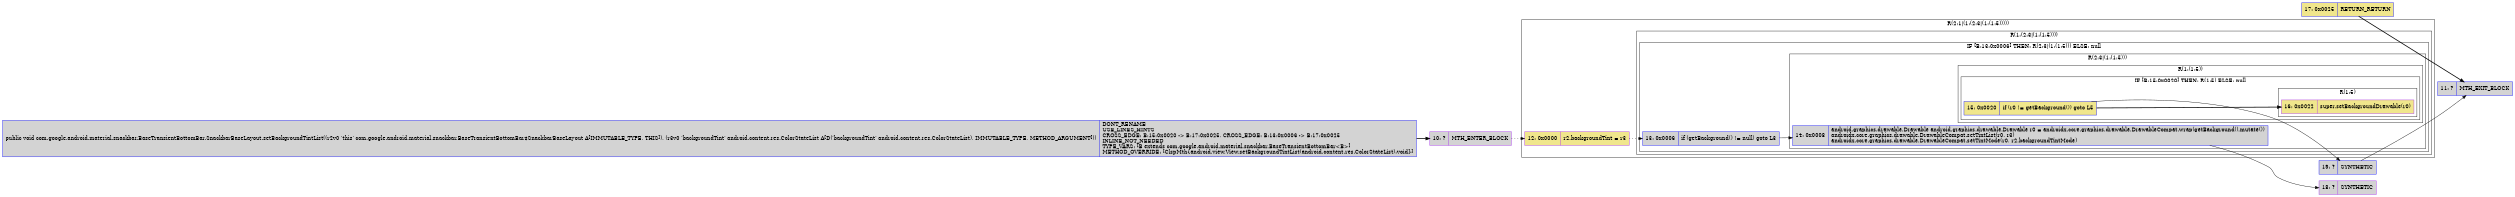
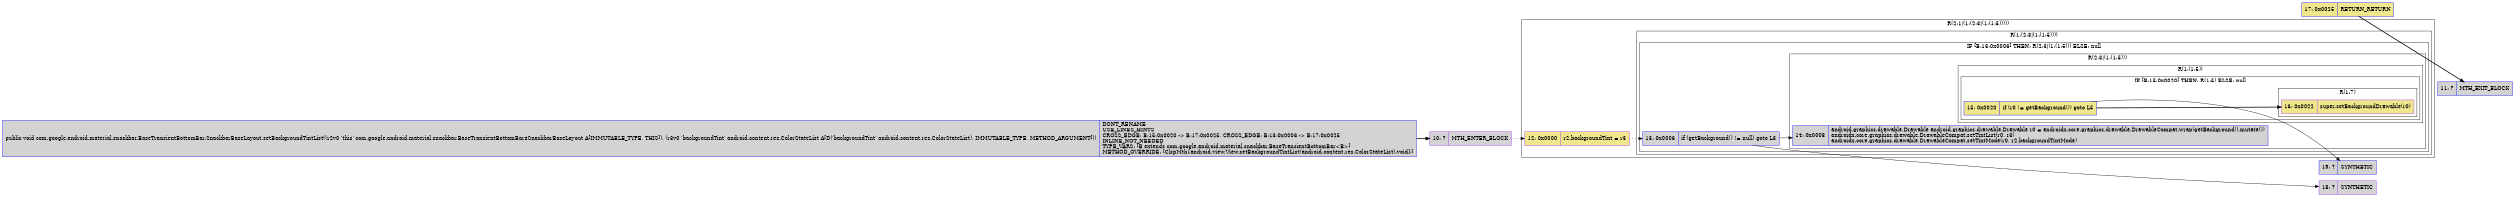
(2348, 93) -> (2348, 93)
(2413, 131) -> none
(2264, 165) -> (2033, 171)
